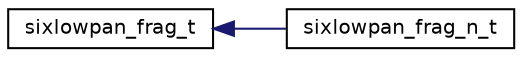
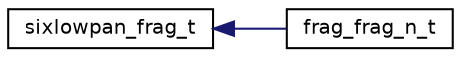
(401, 29) -> (370, 29)
